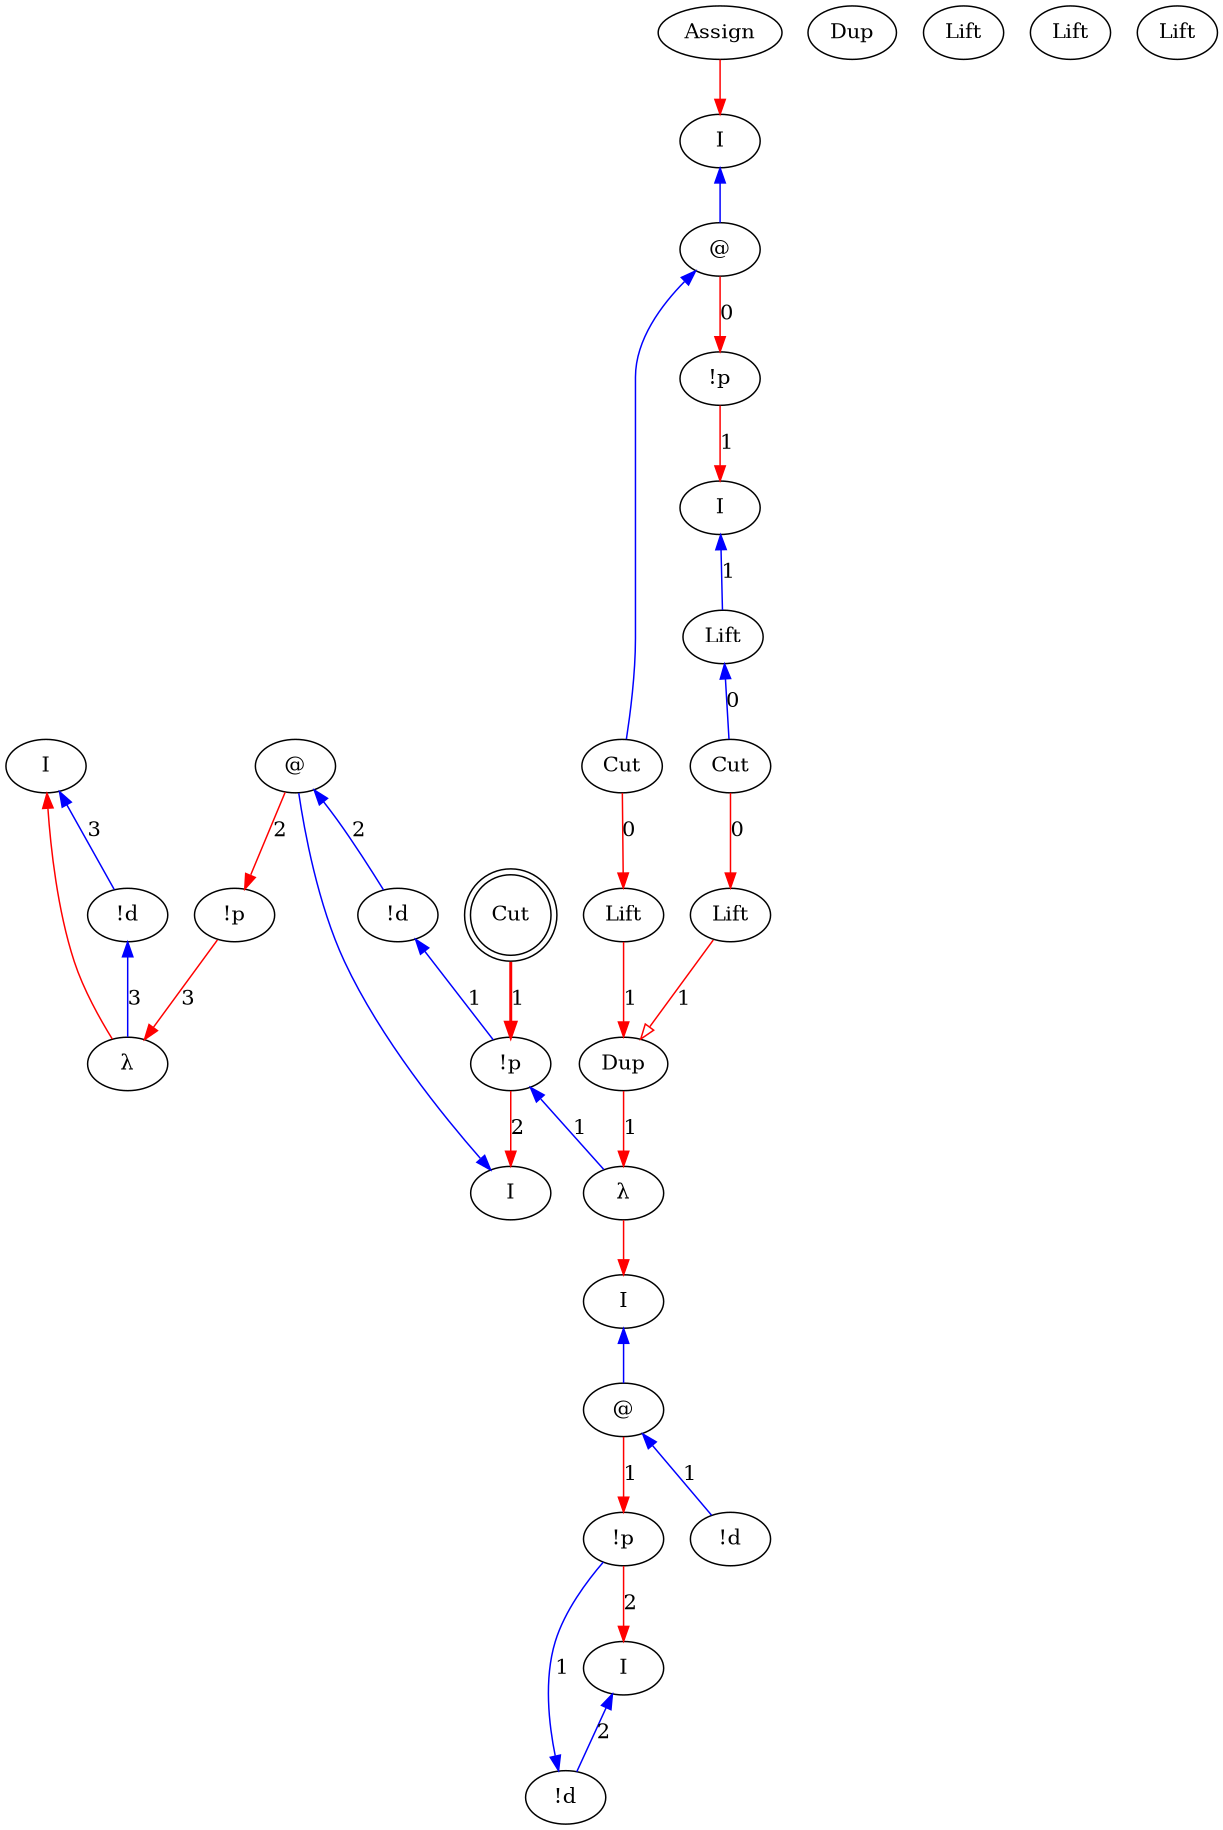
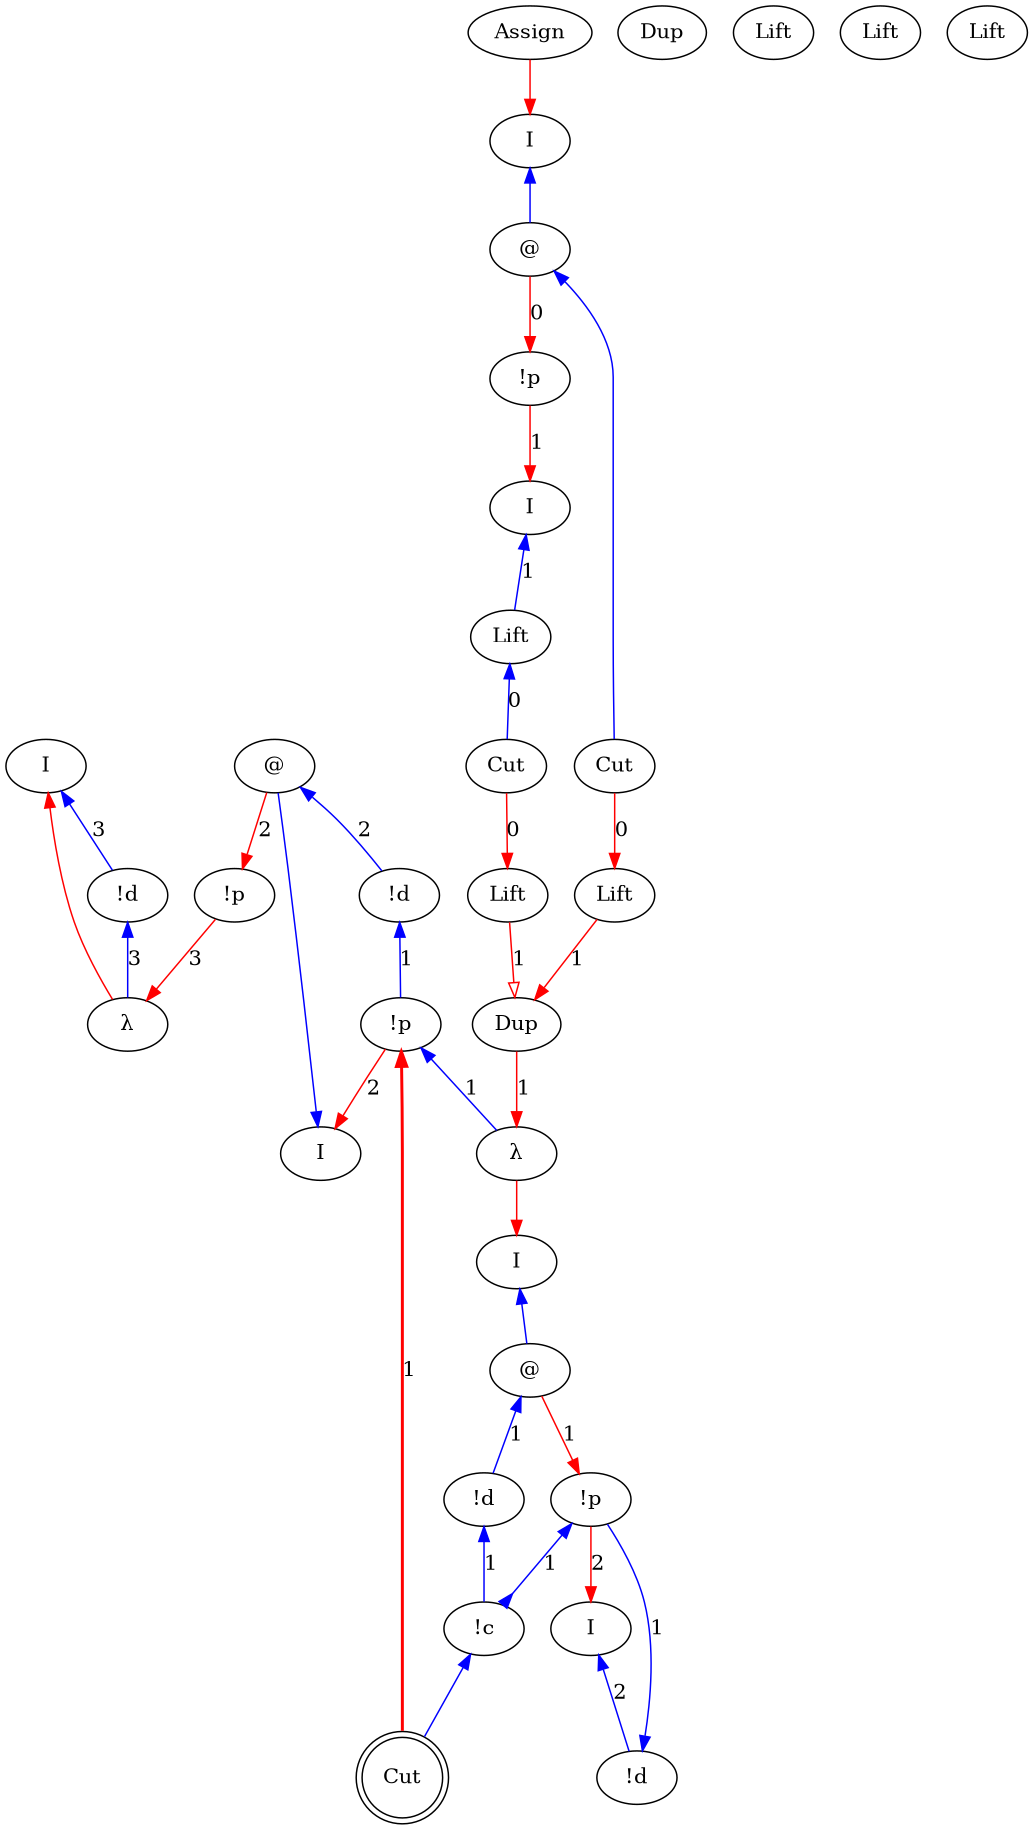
none -> (484, 1629)
